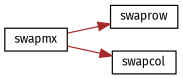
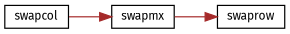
(84, 50) -> (84, 17)
